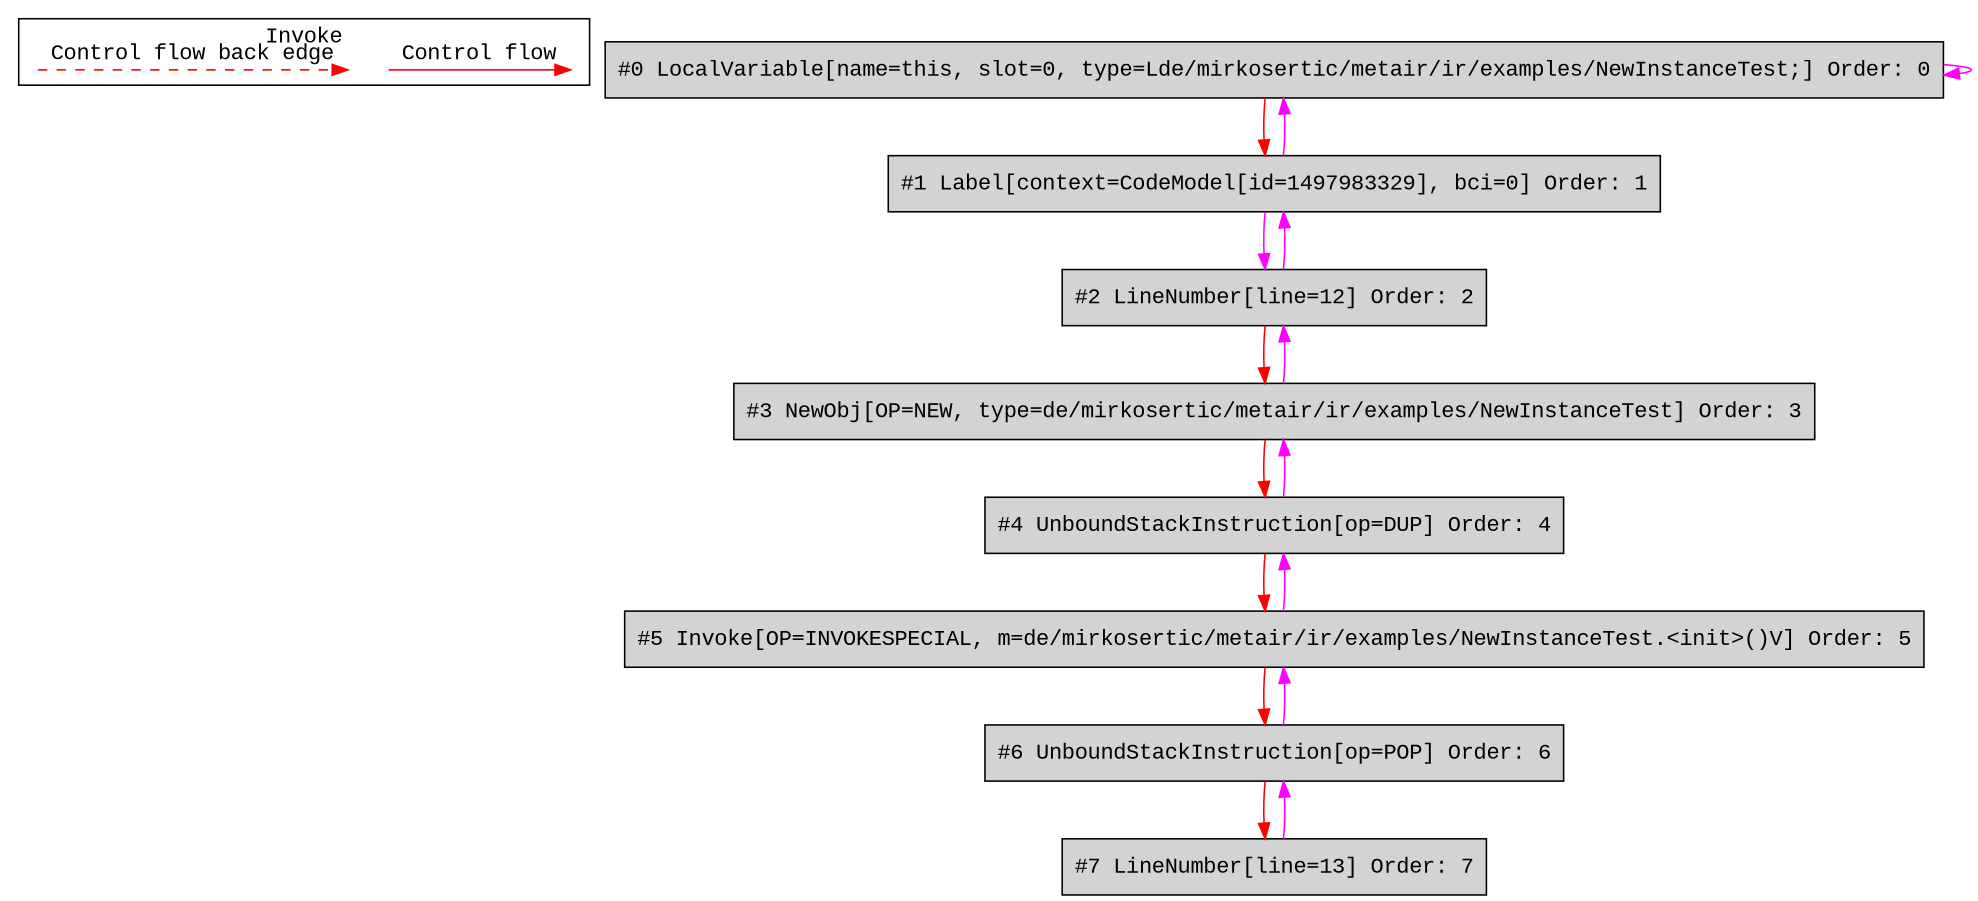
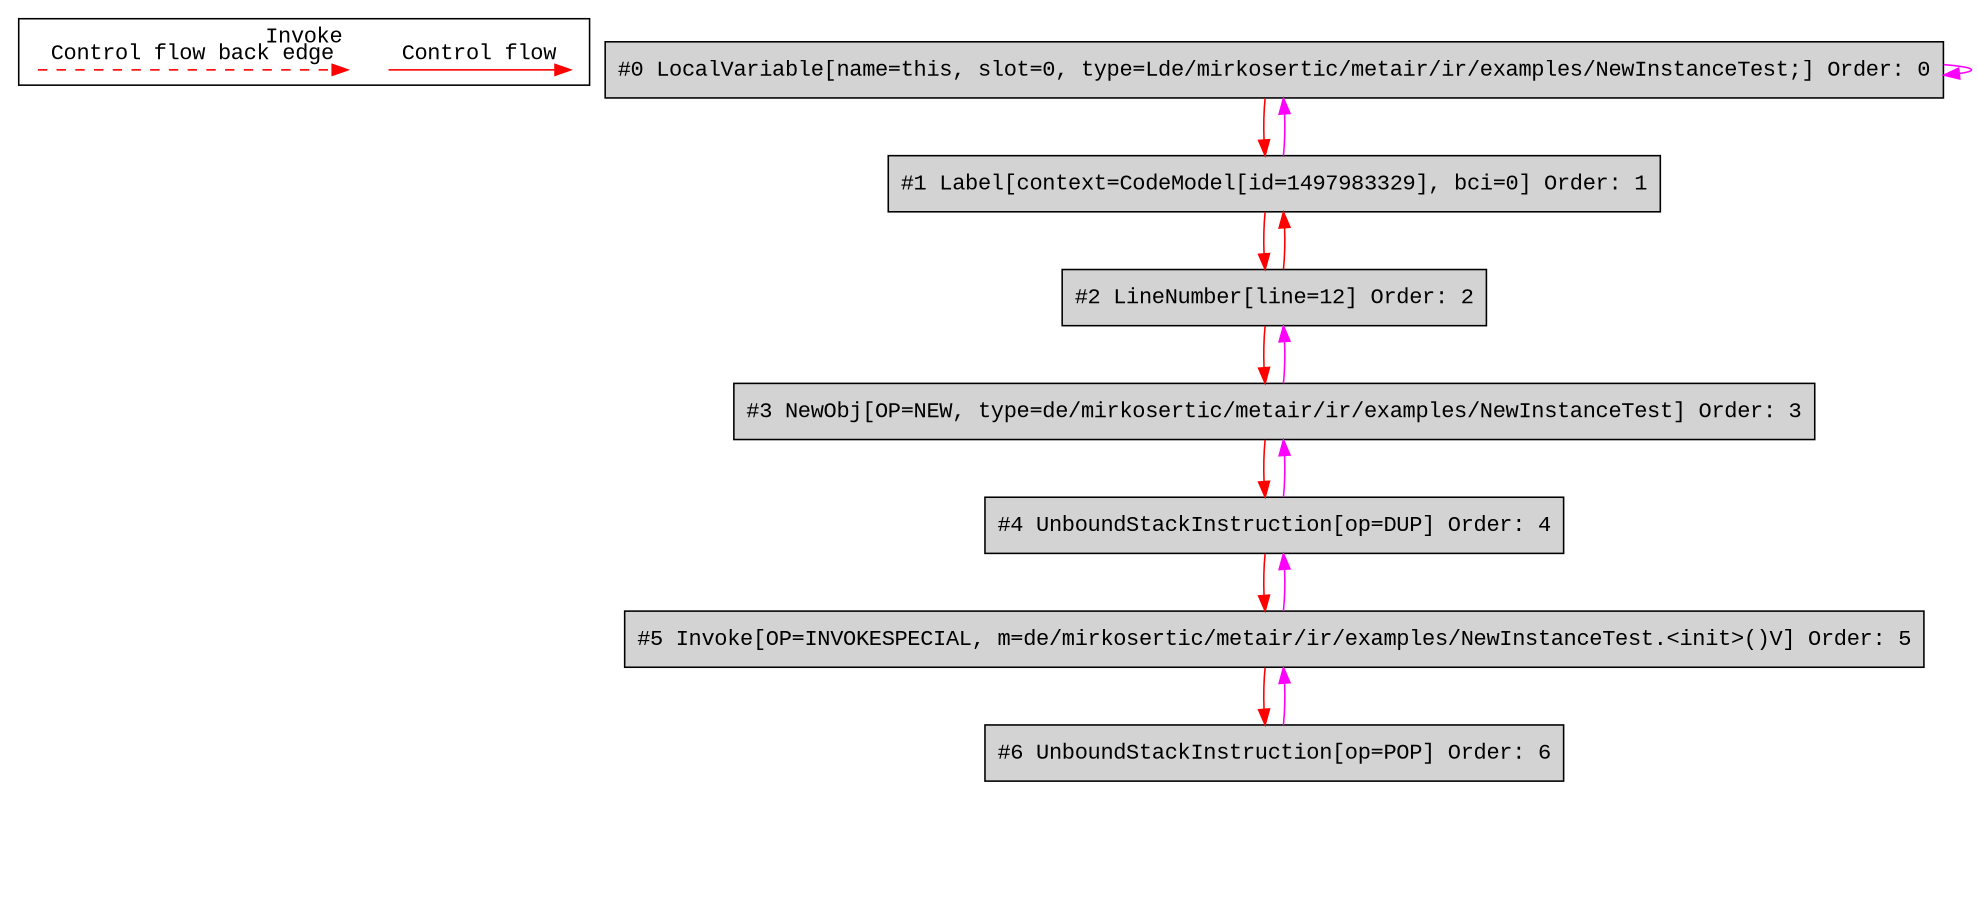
(1264, 233) -> (1264, 233)
(1285, 249) -> (1285, 249)
(1274, 867) -> none
